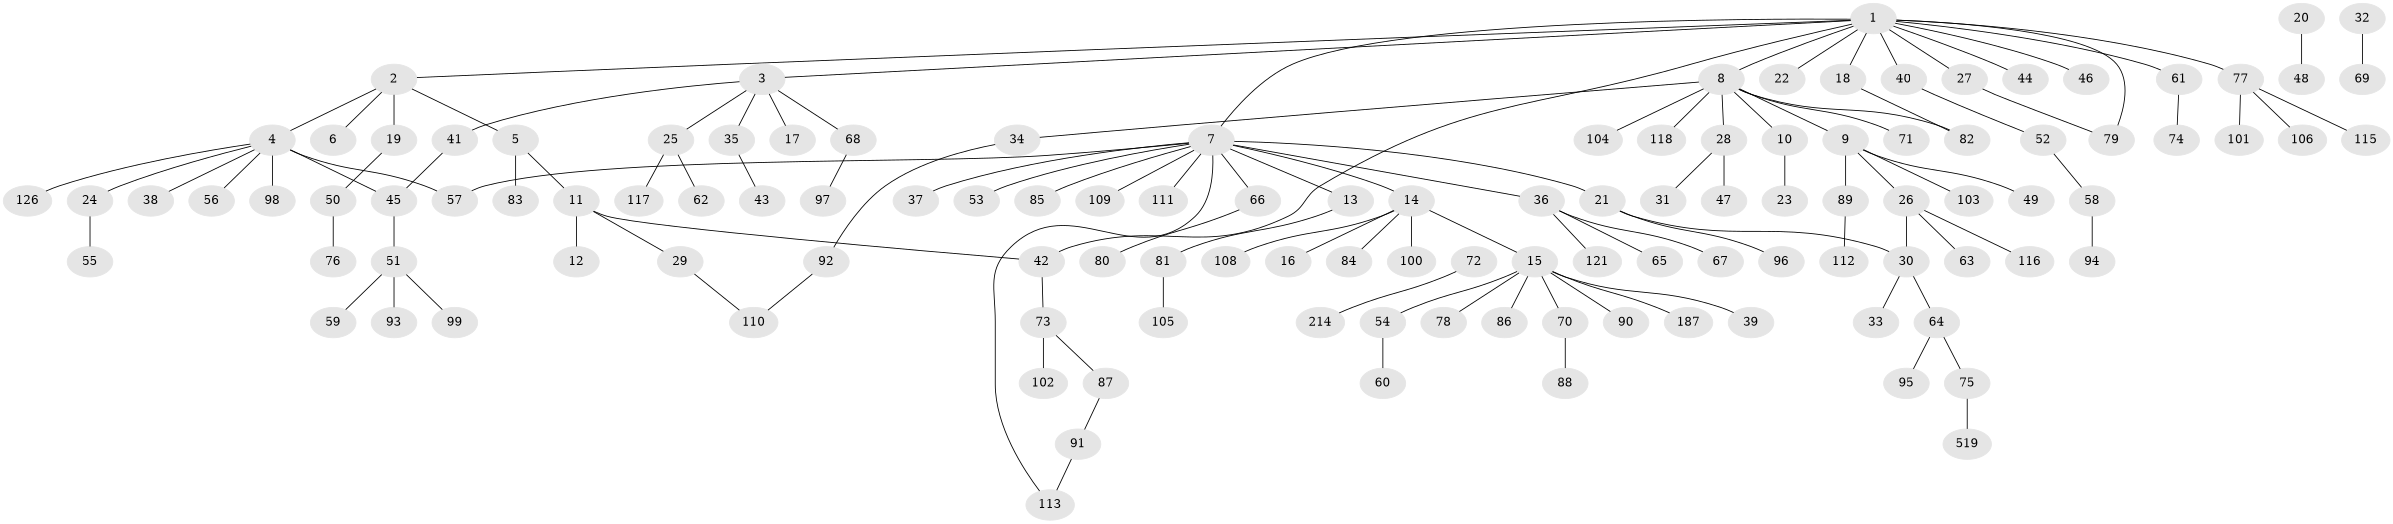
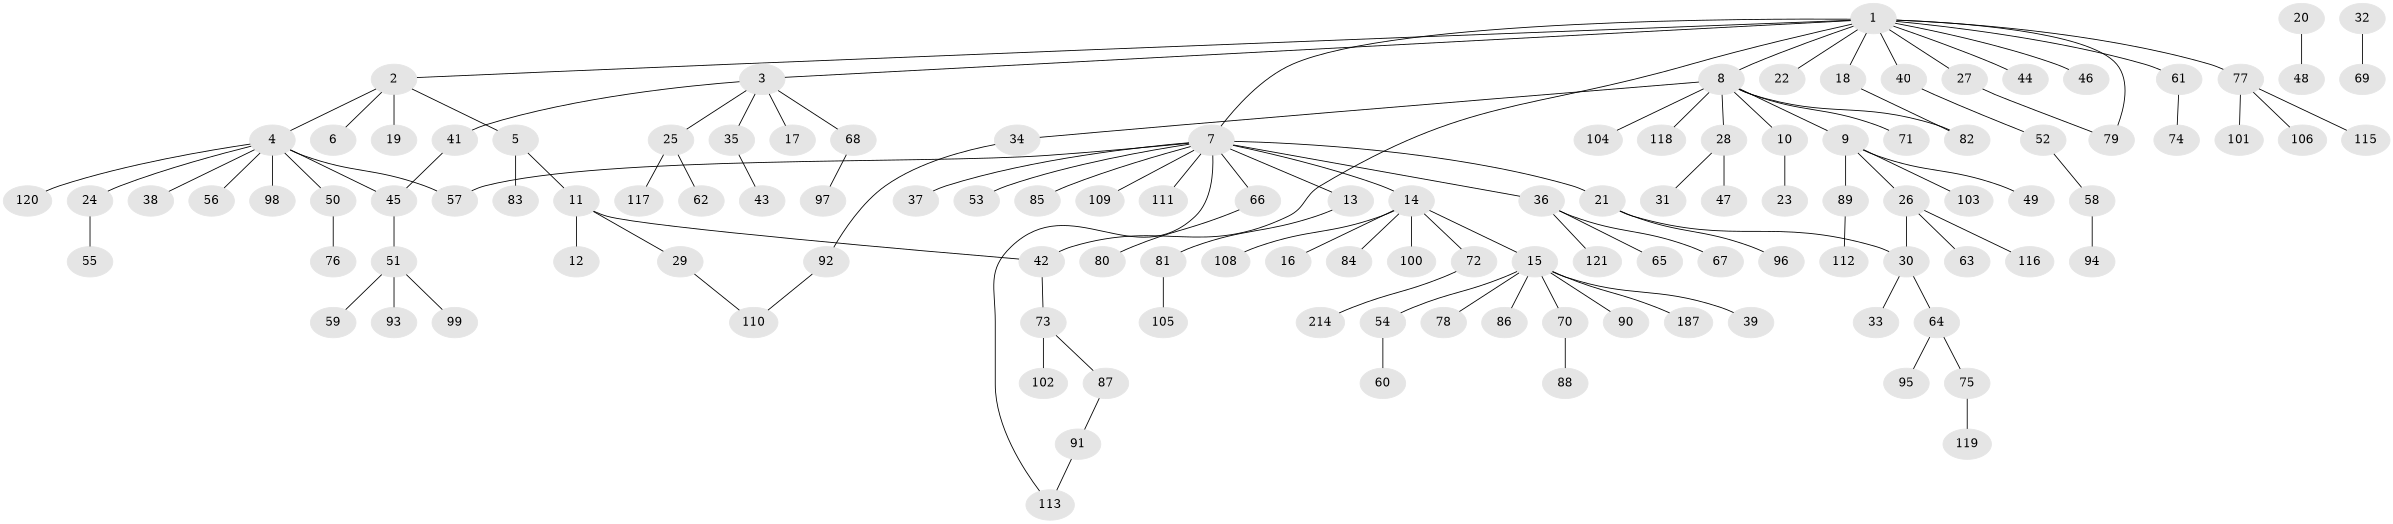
(368, 166) -> (303, 170)
(28, 201) -> (28, 201)
none -> (1443, 231)
(1967, 444) -> (1967, 444)
